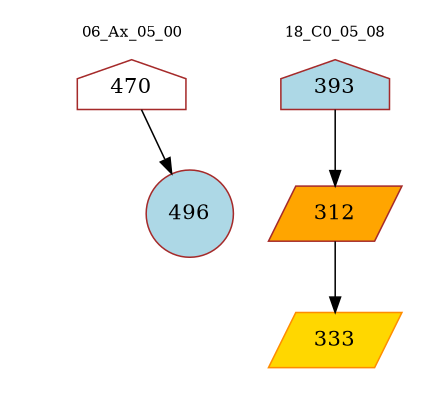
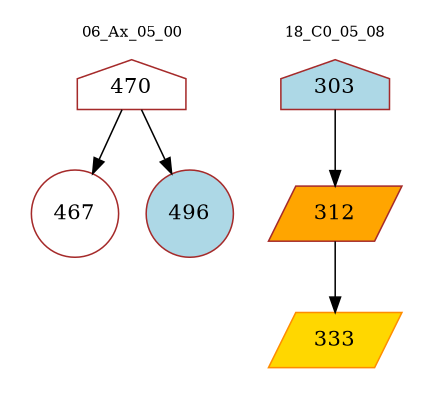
(335, 87) -> (335, 87)
none -> (75, 214)
